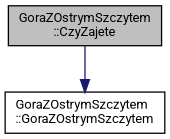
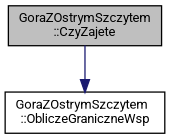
(85, 113) -> (85, 113)
